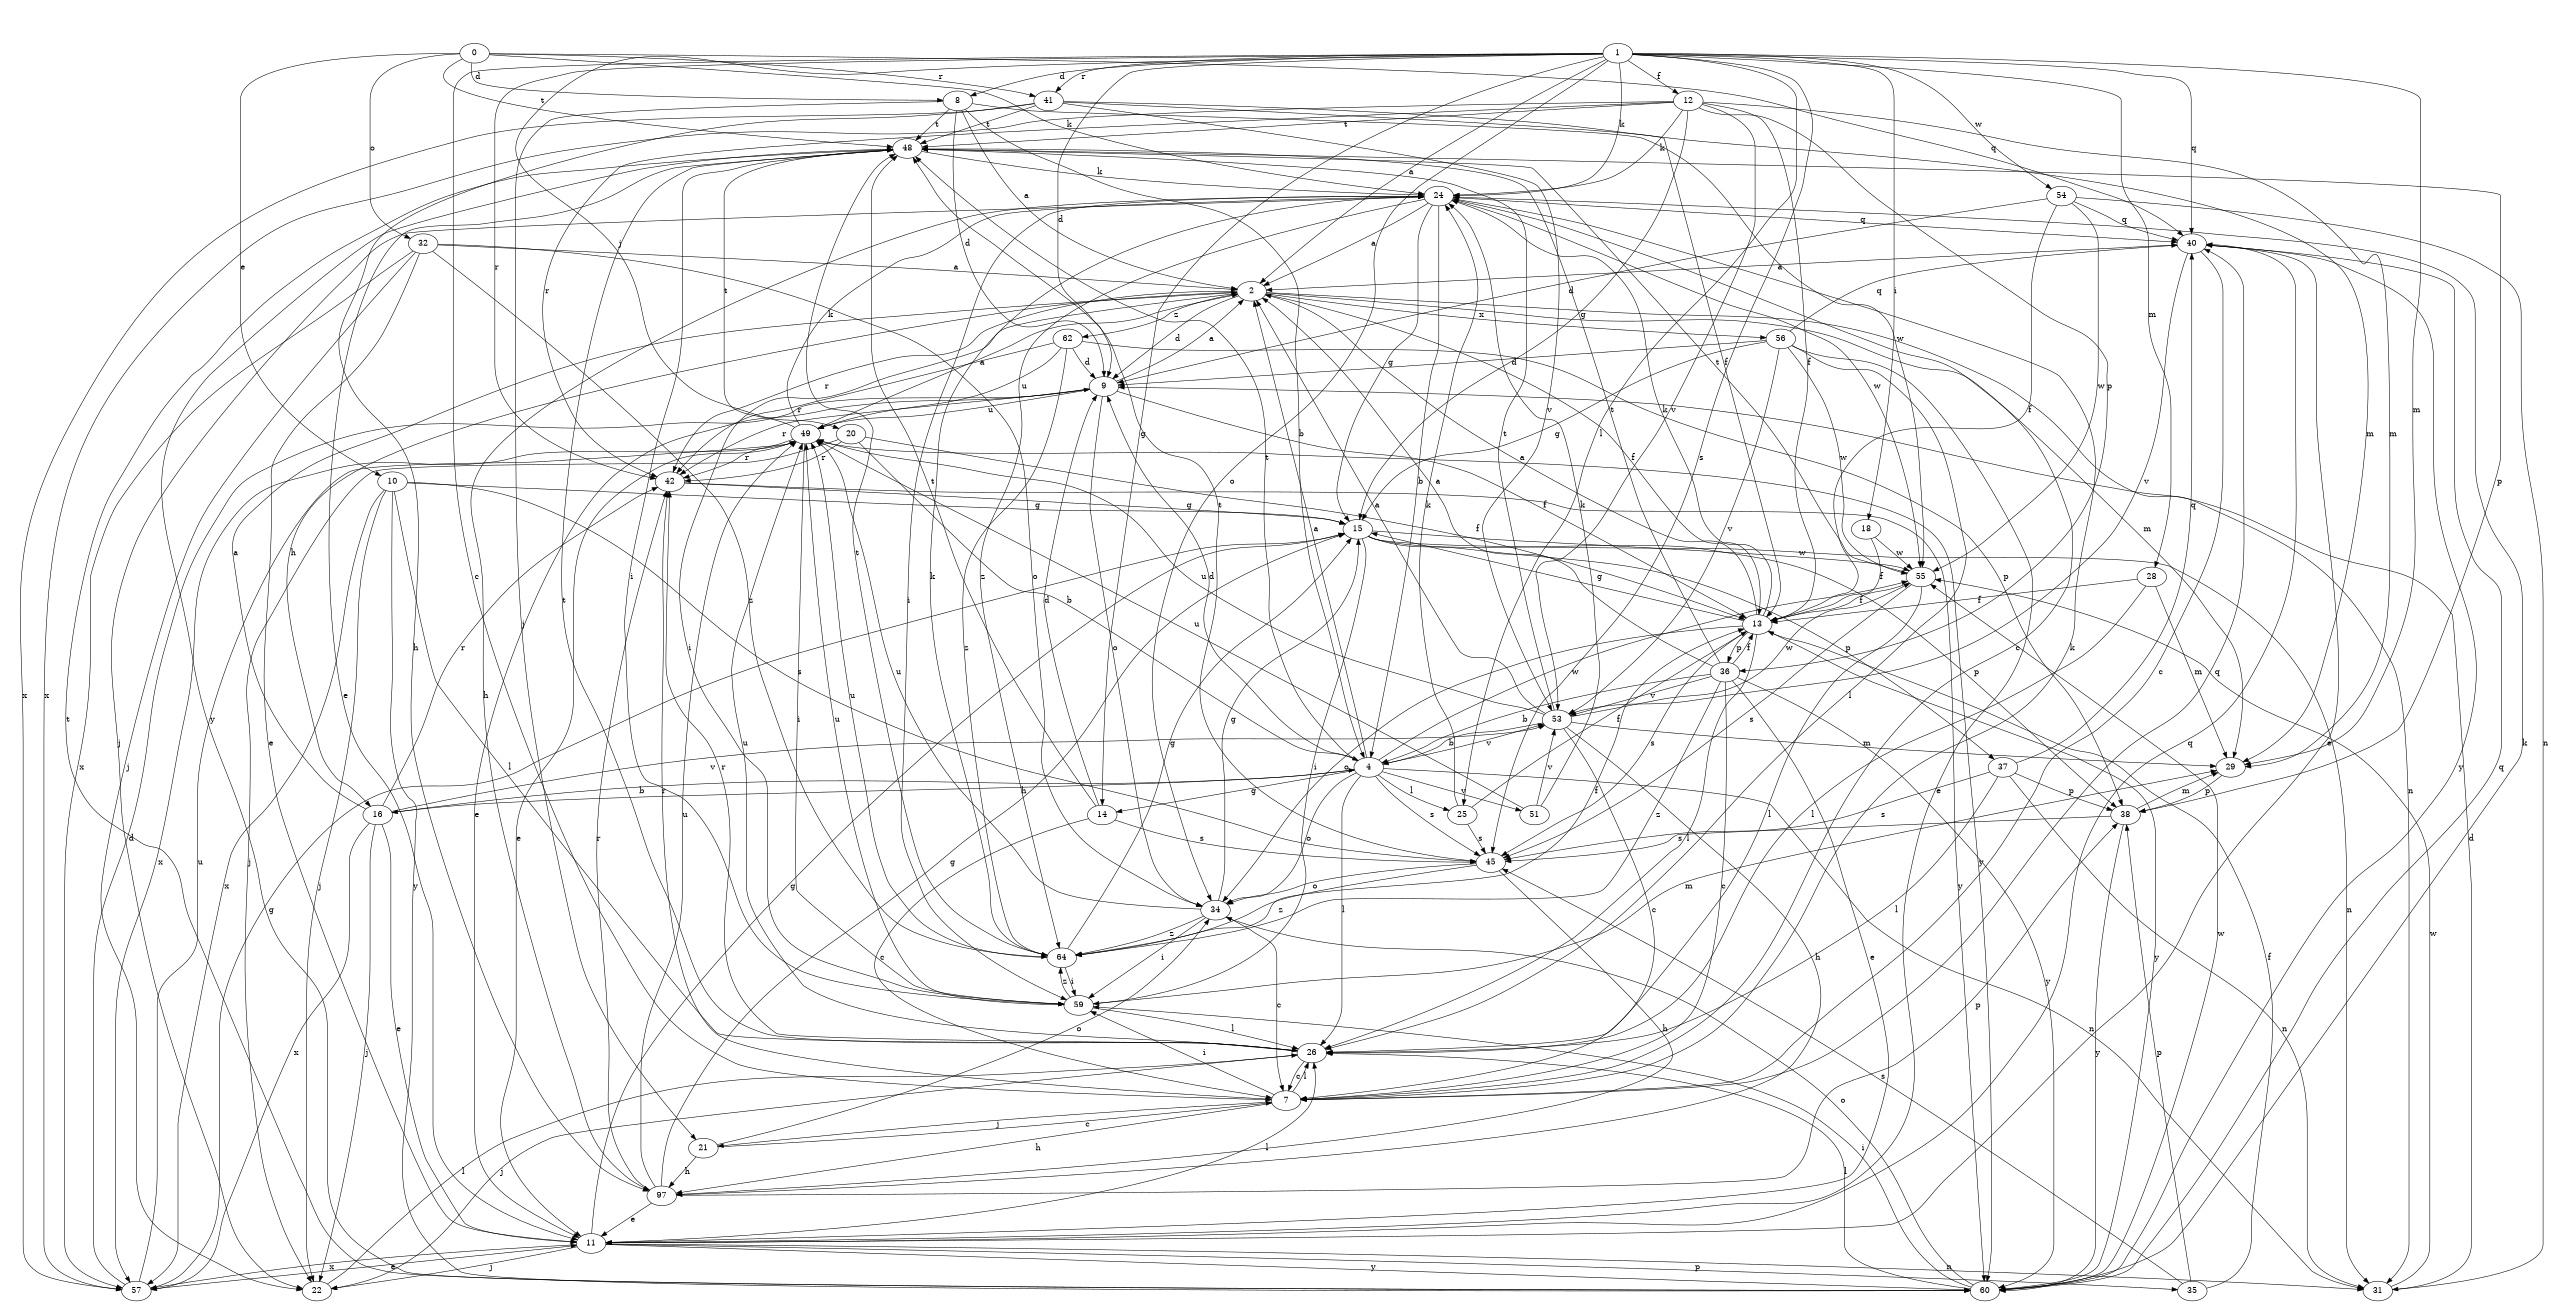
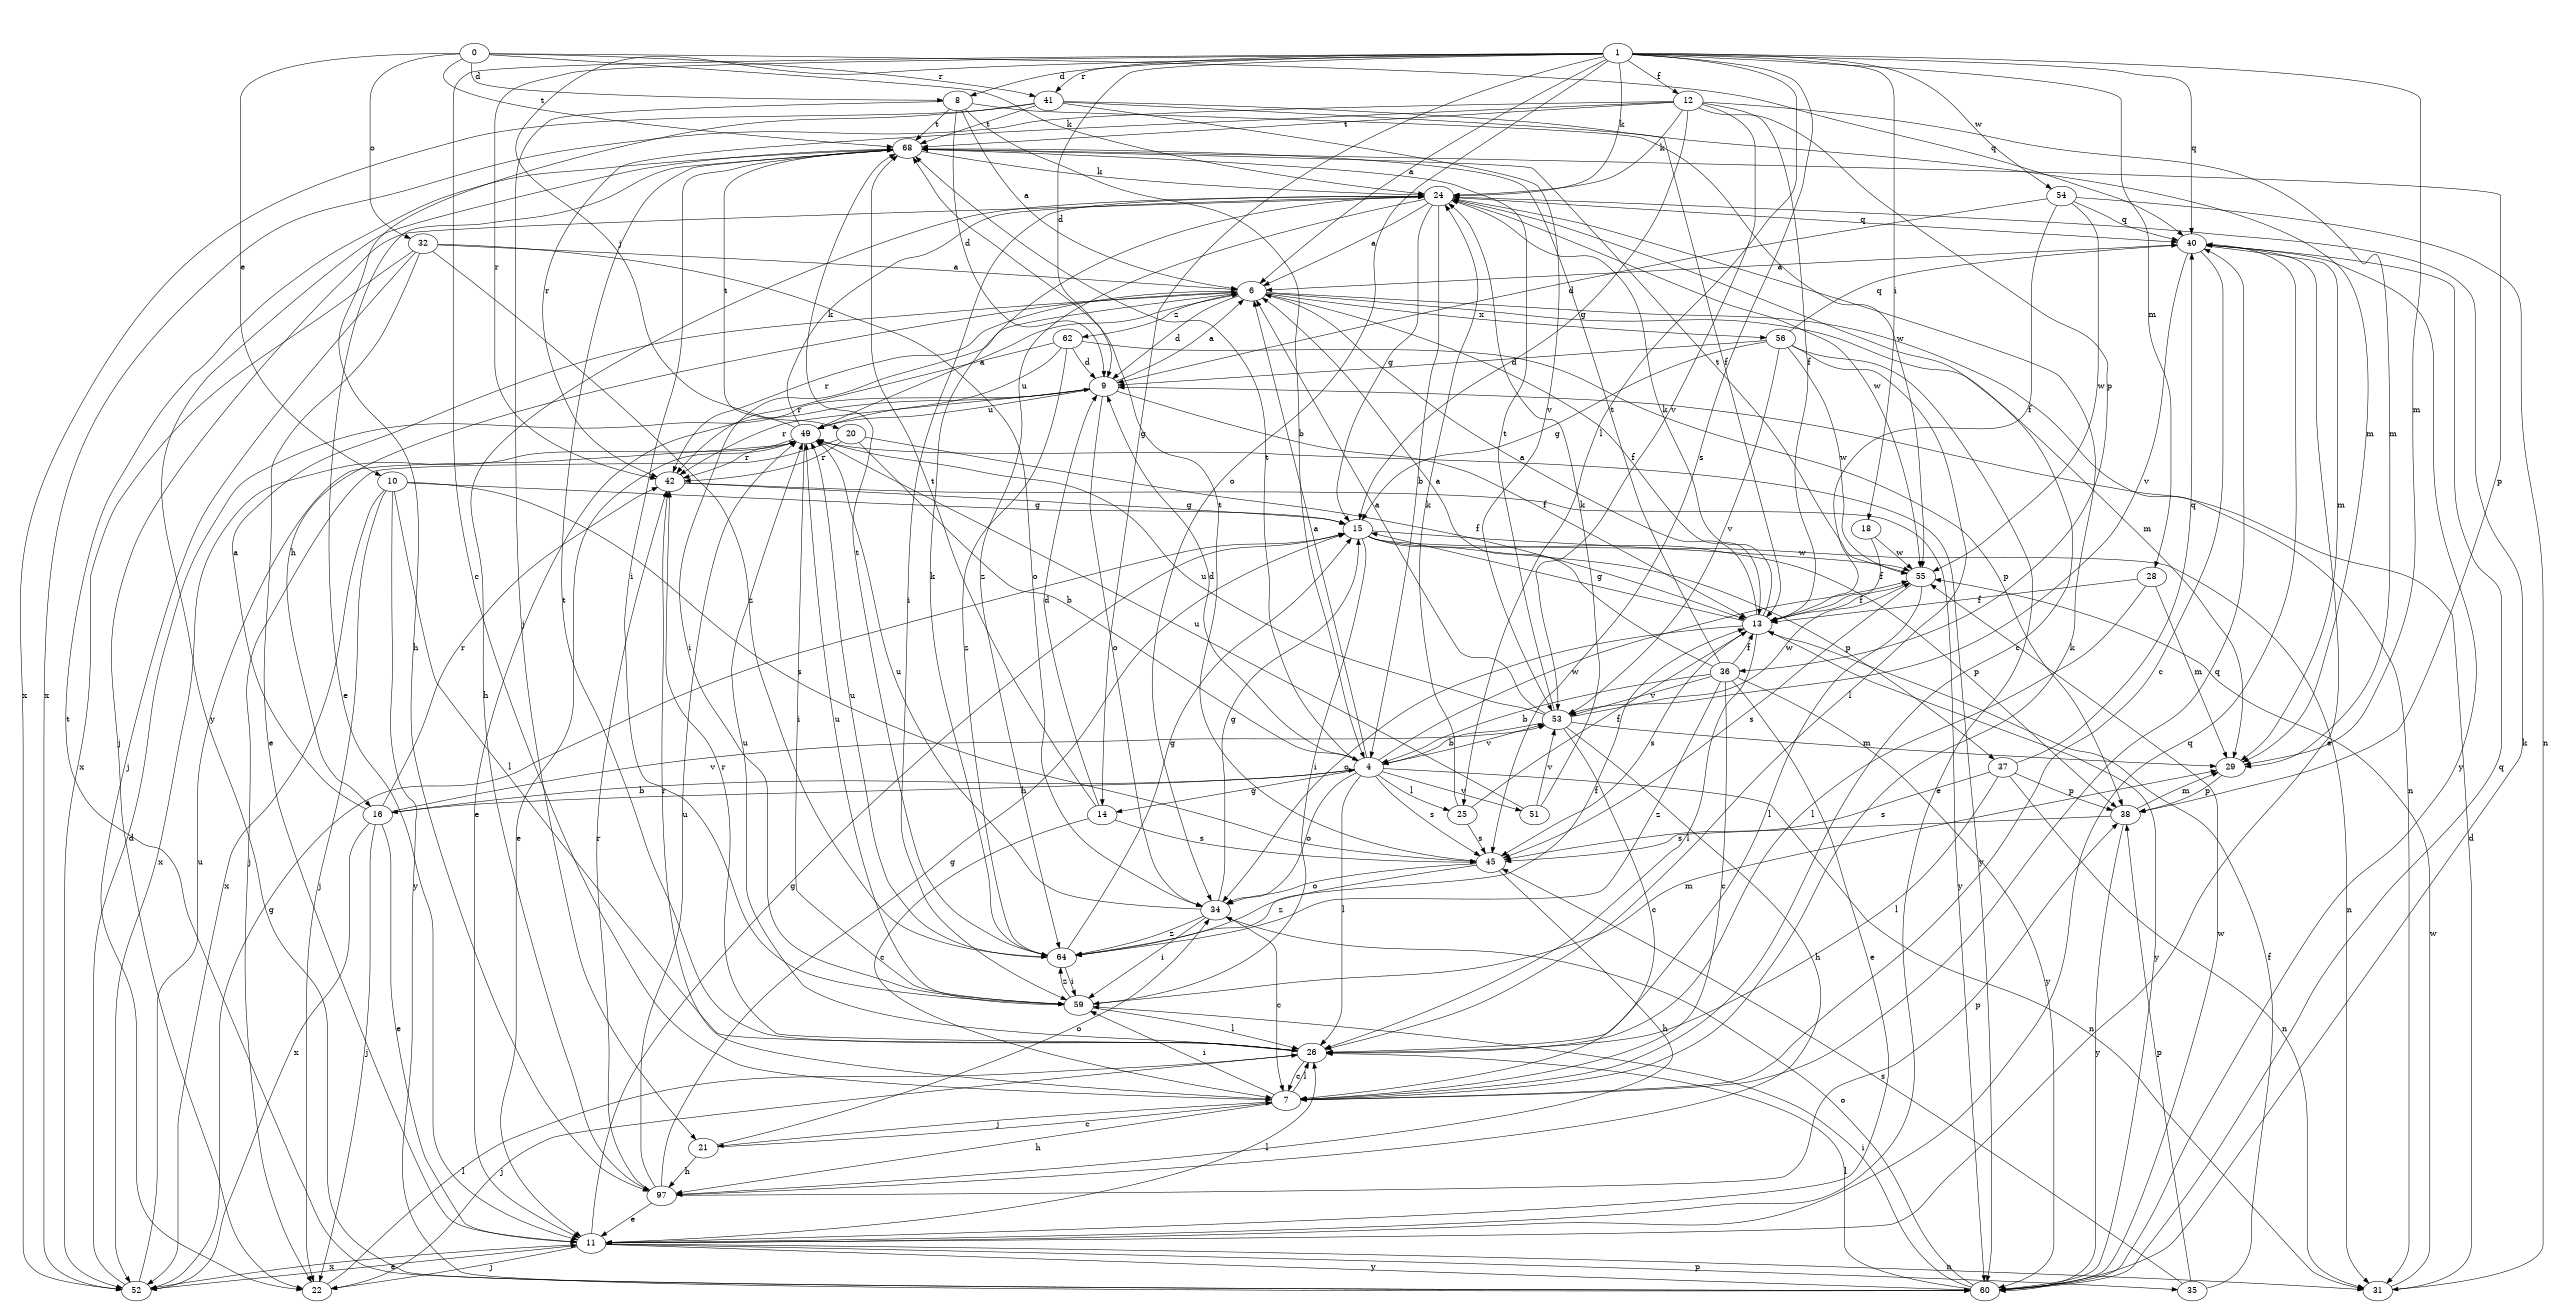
(907, 148) -> (907, 148)
(1252, 291) -> (1252, 291)
none -> (2337, 461)
(1737, 643) -> none
(136, 1291) -> (136, 1291)
